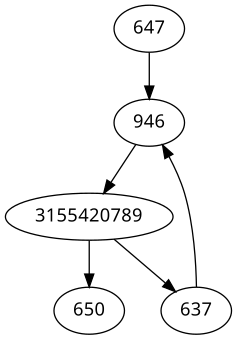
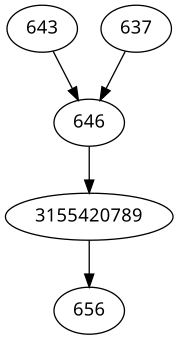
(149, 29) -> (42, 29)
(149, 123) -> (89, 123)
(140, 261) -> none
(89, 311) -> (89, 311)
